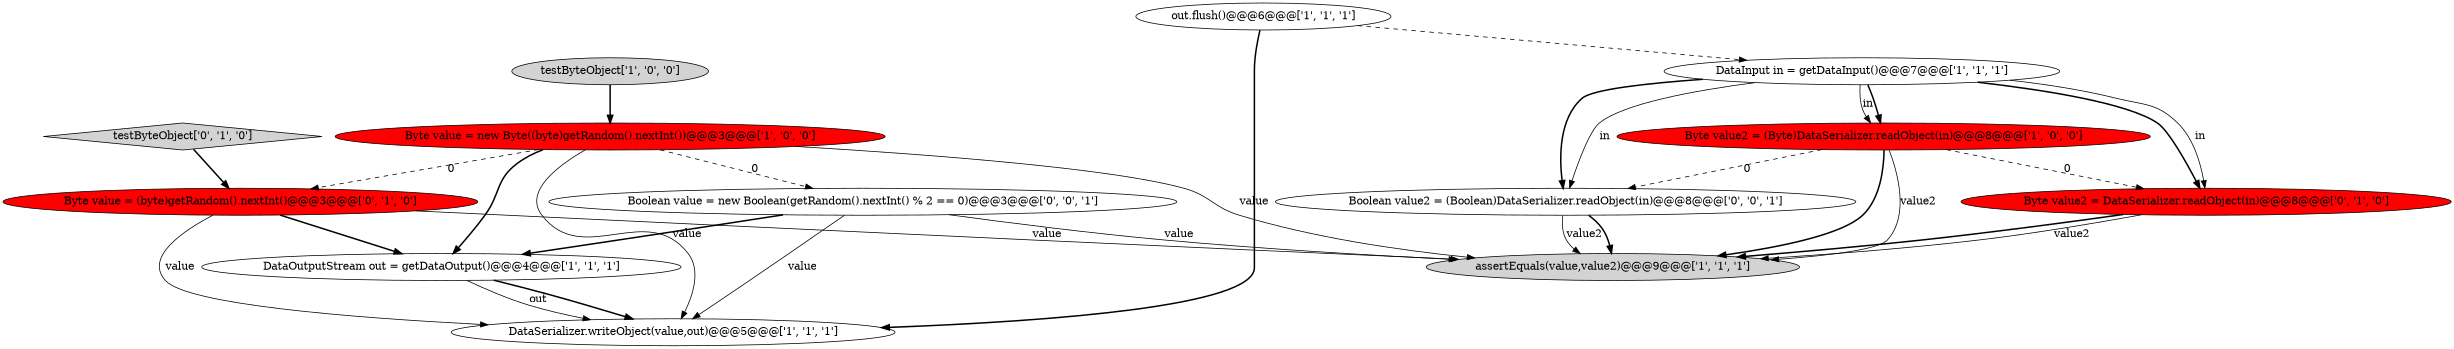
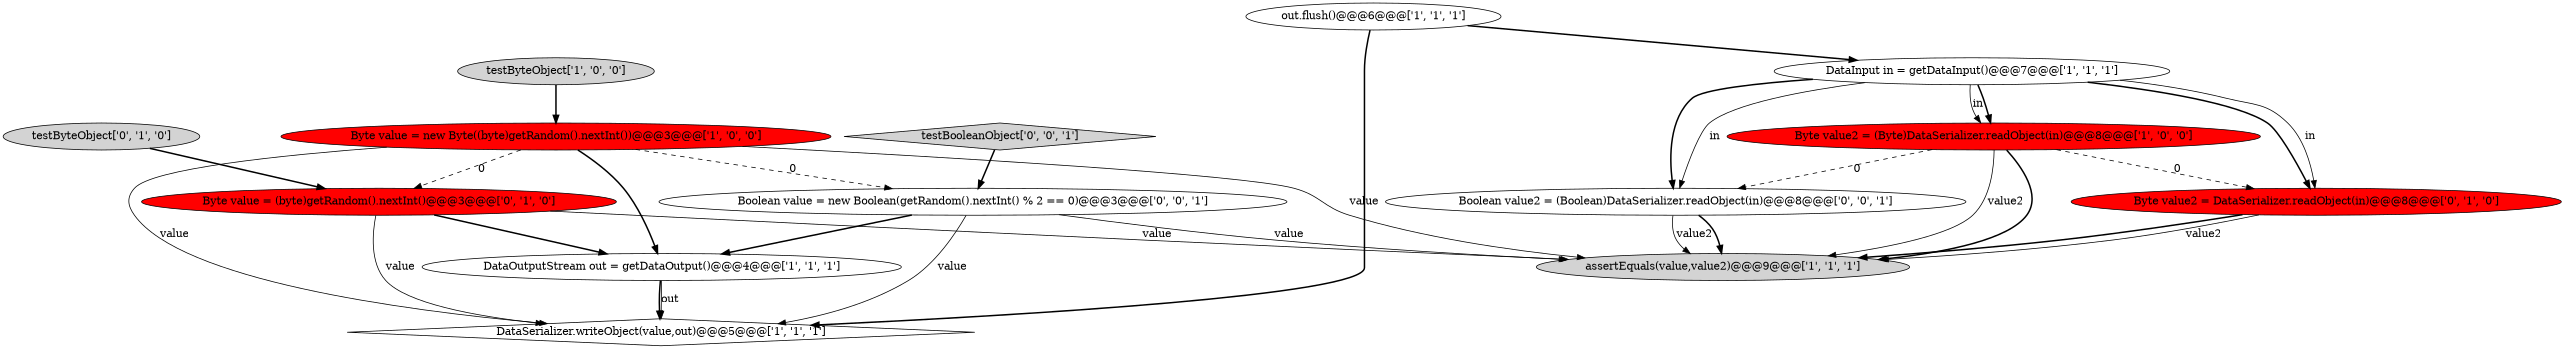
(1548, 43) -> (1658, 43)
(183, 136) -> (101, 136)
none -> (1000, 136)
(673, 332) -> (661, 332)
